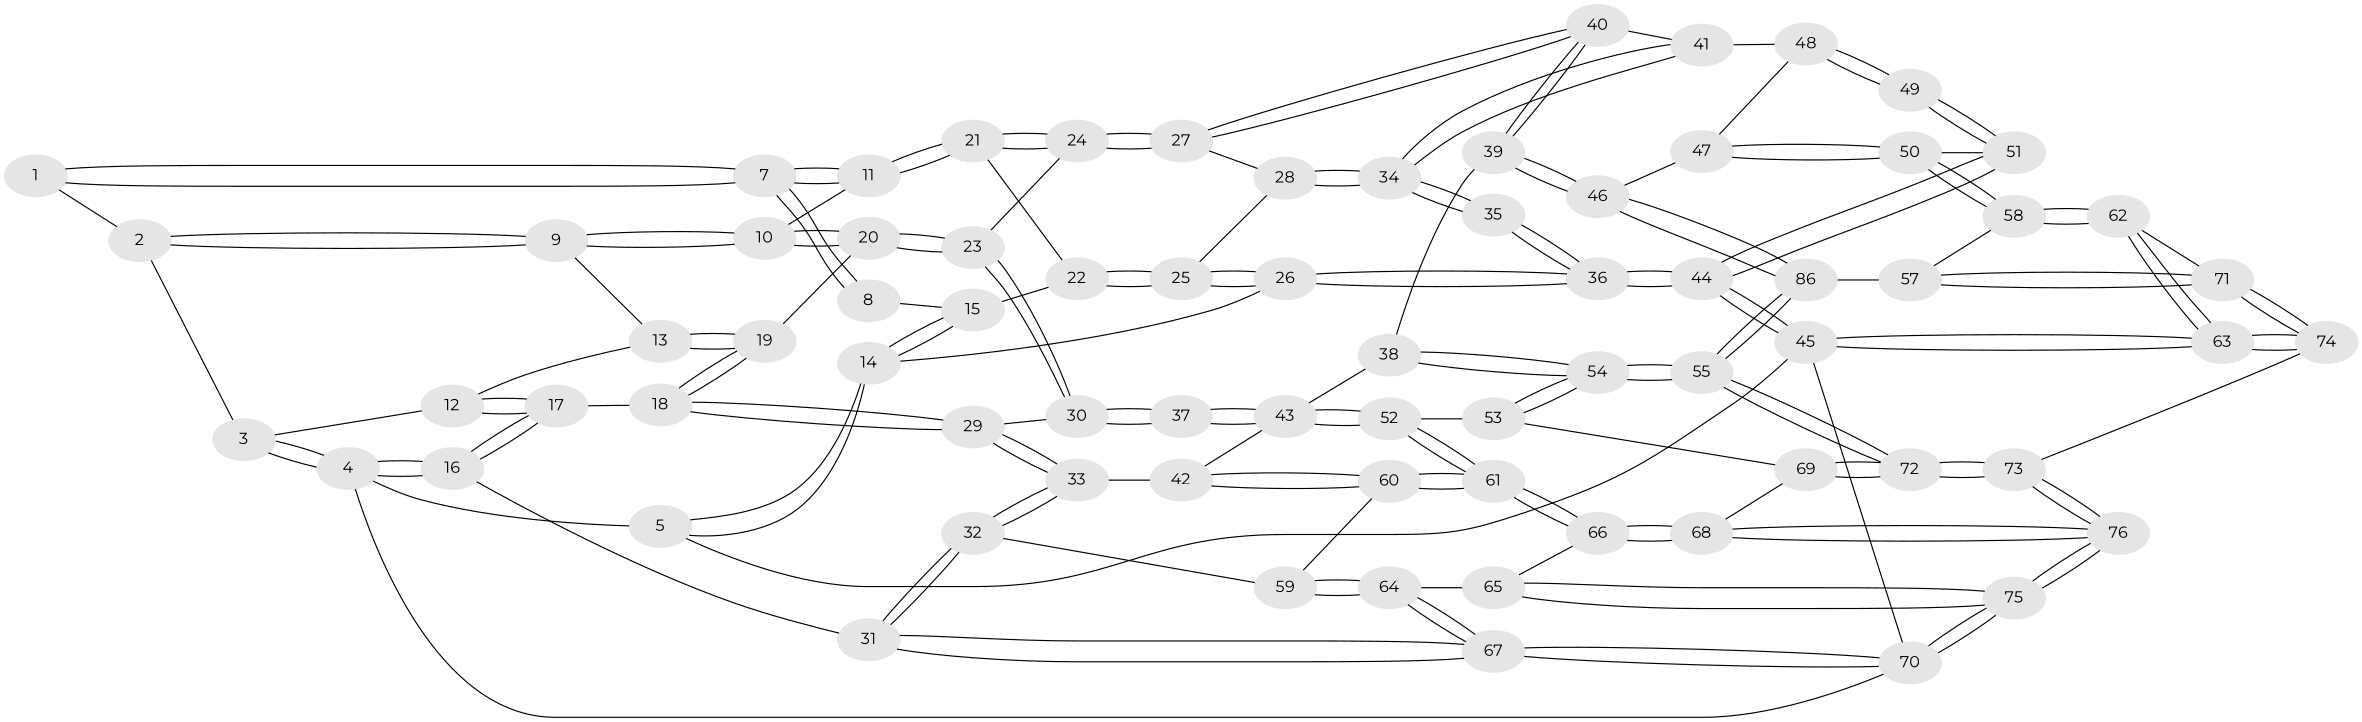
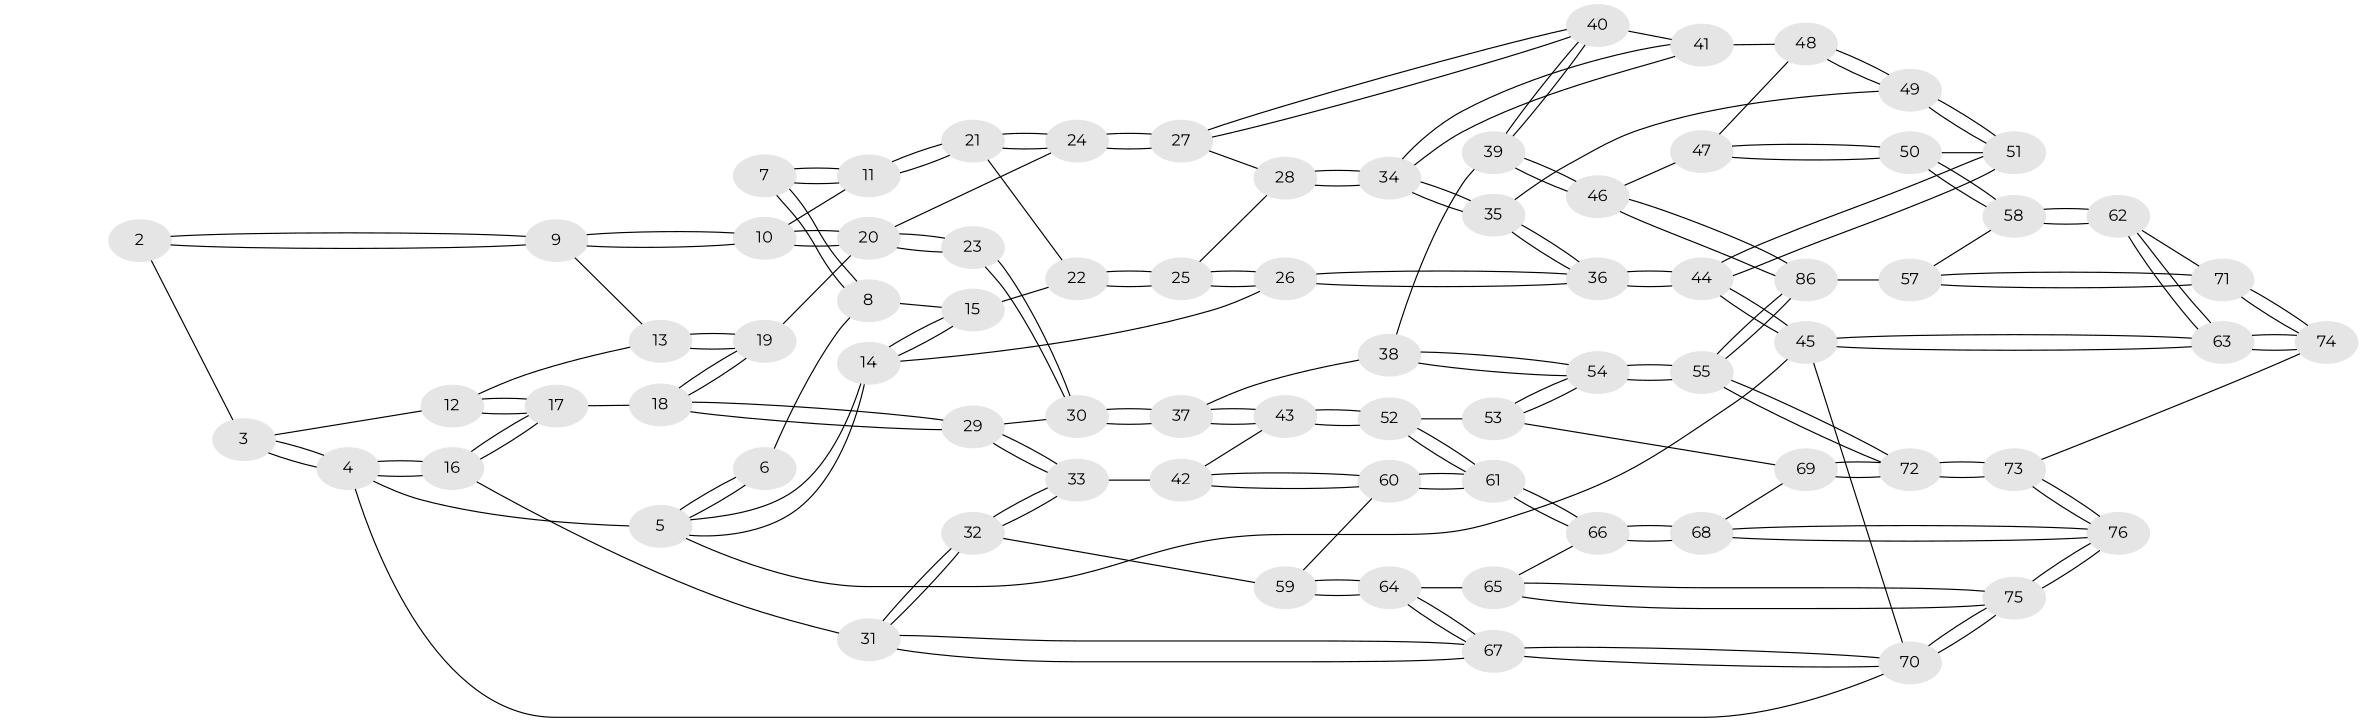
none -> (1687, 116)
(36, 176) -> none
(1025, 194) -> (973, 190)
(1337, 386) -> (1281, 377)
none -> (765, 469)
